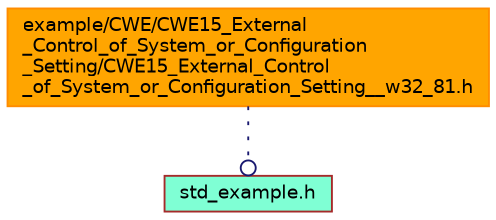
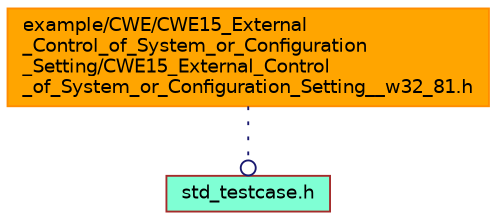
(248, 194) -> (248, 194)
